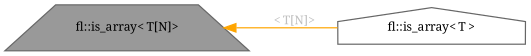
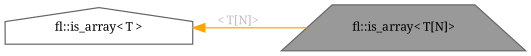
(287, 28) -> (256, 28)
